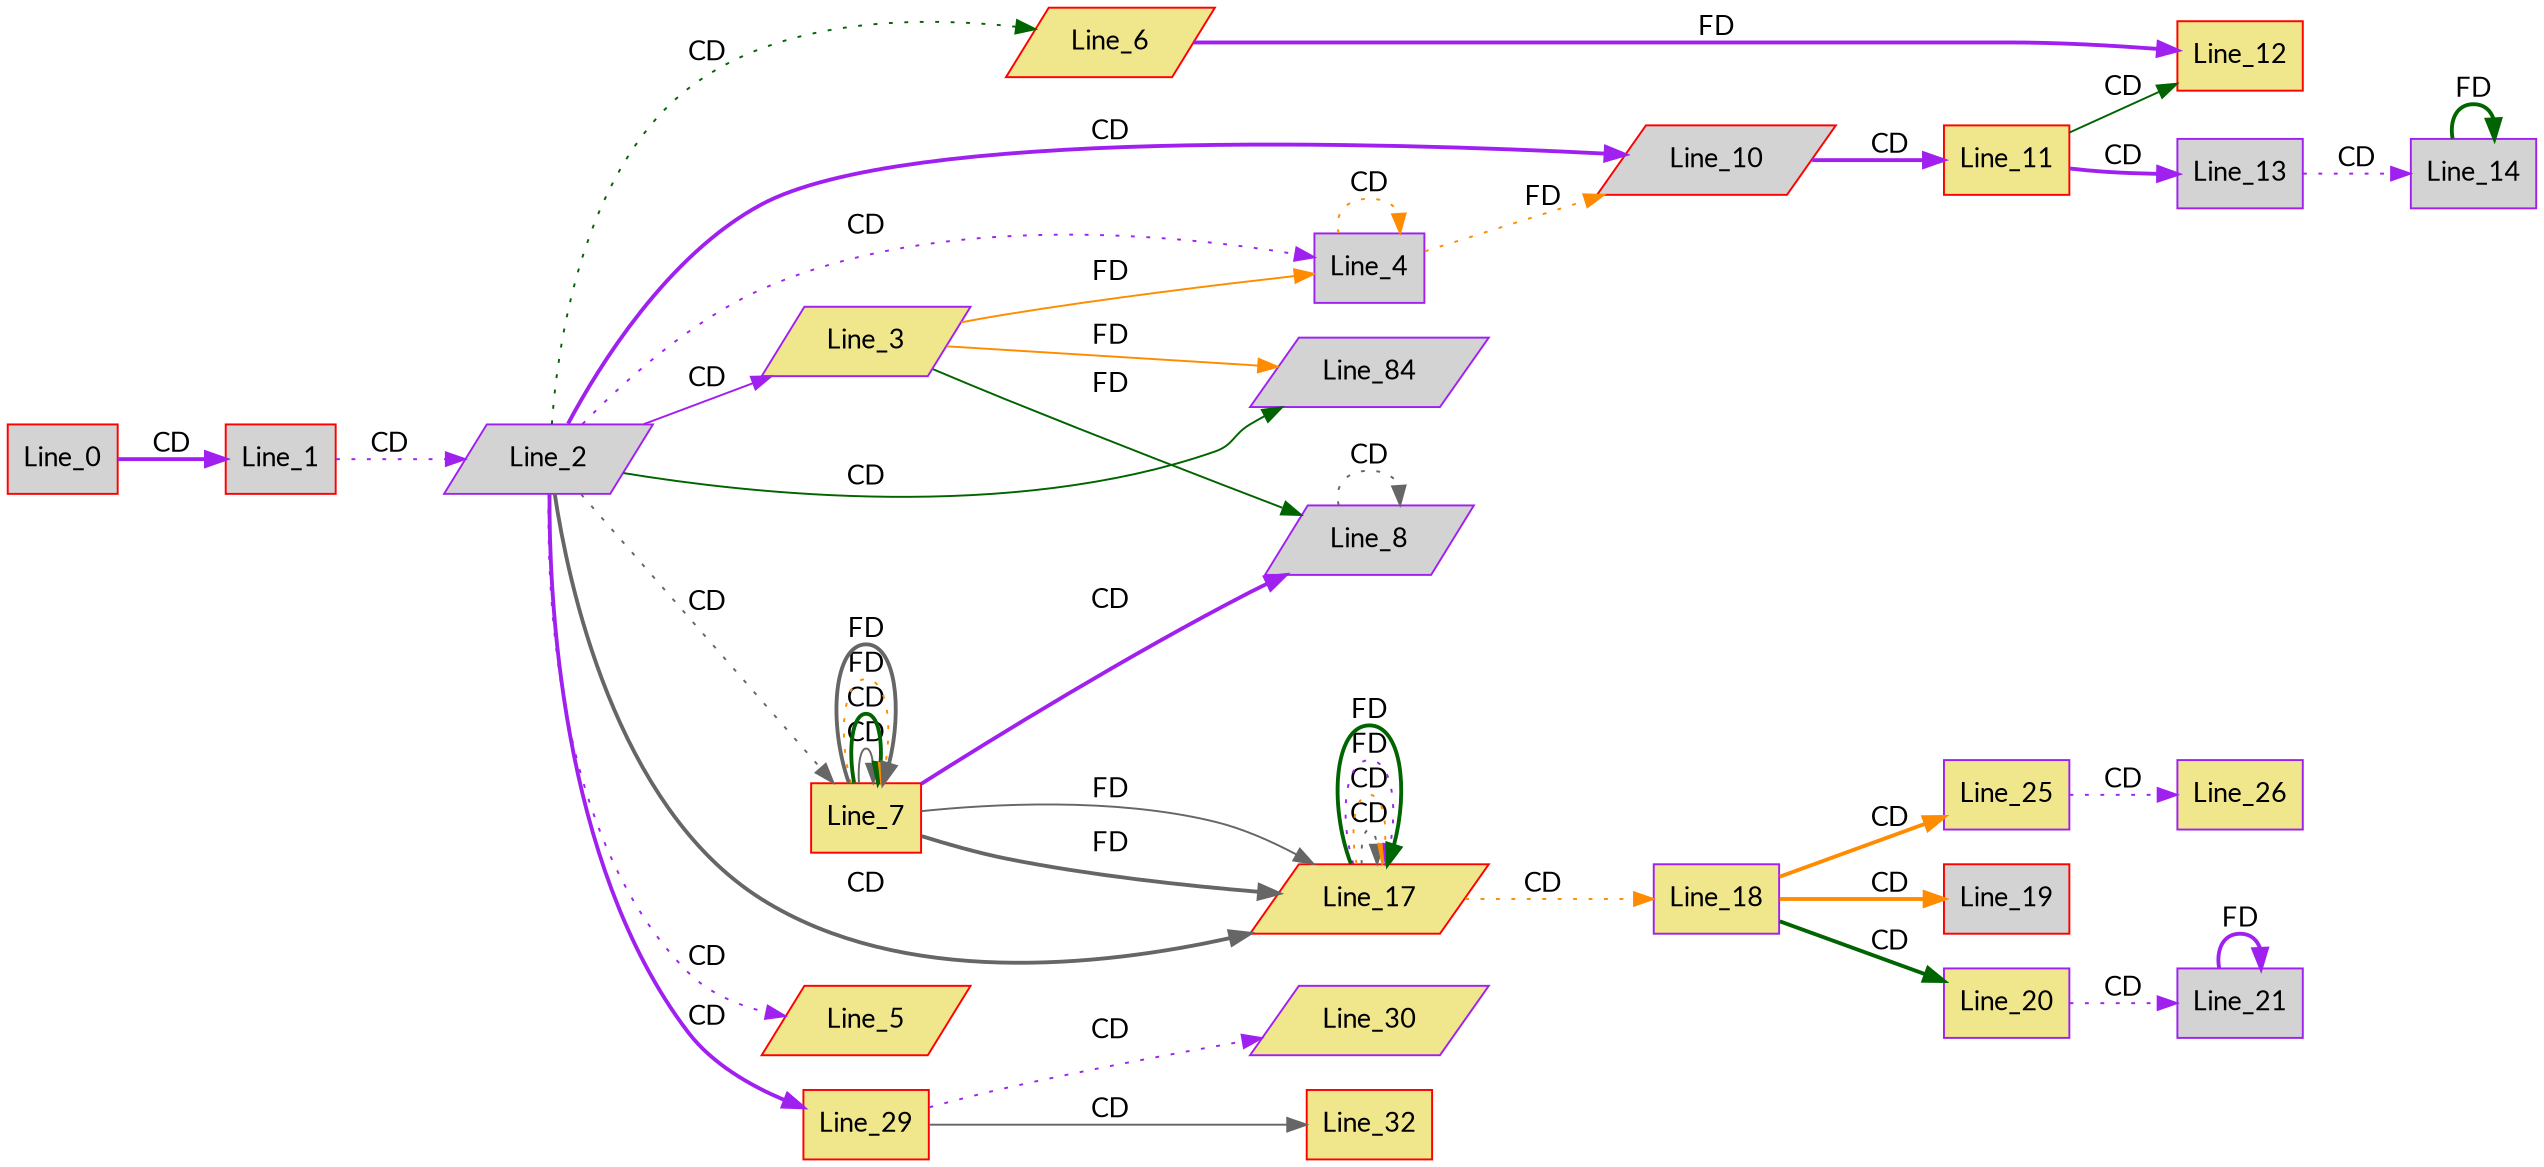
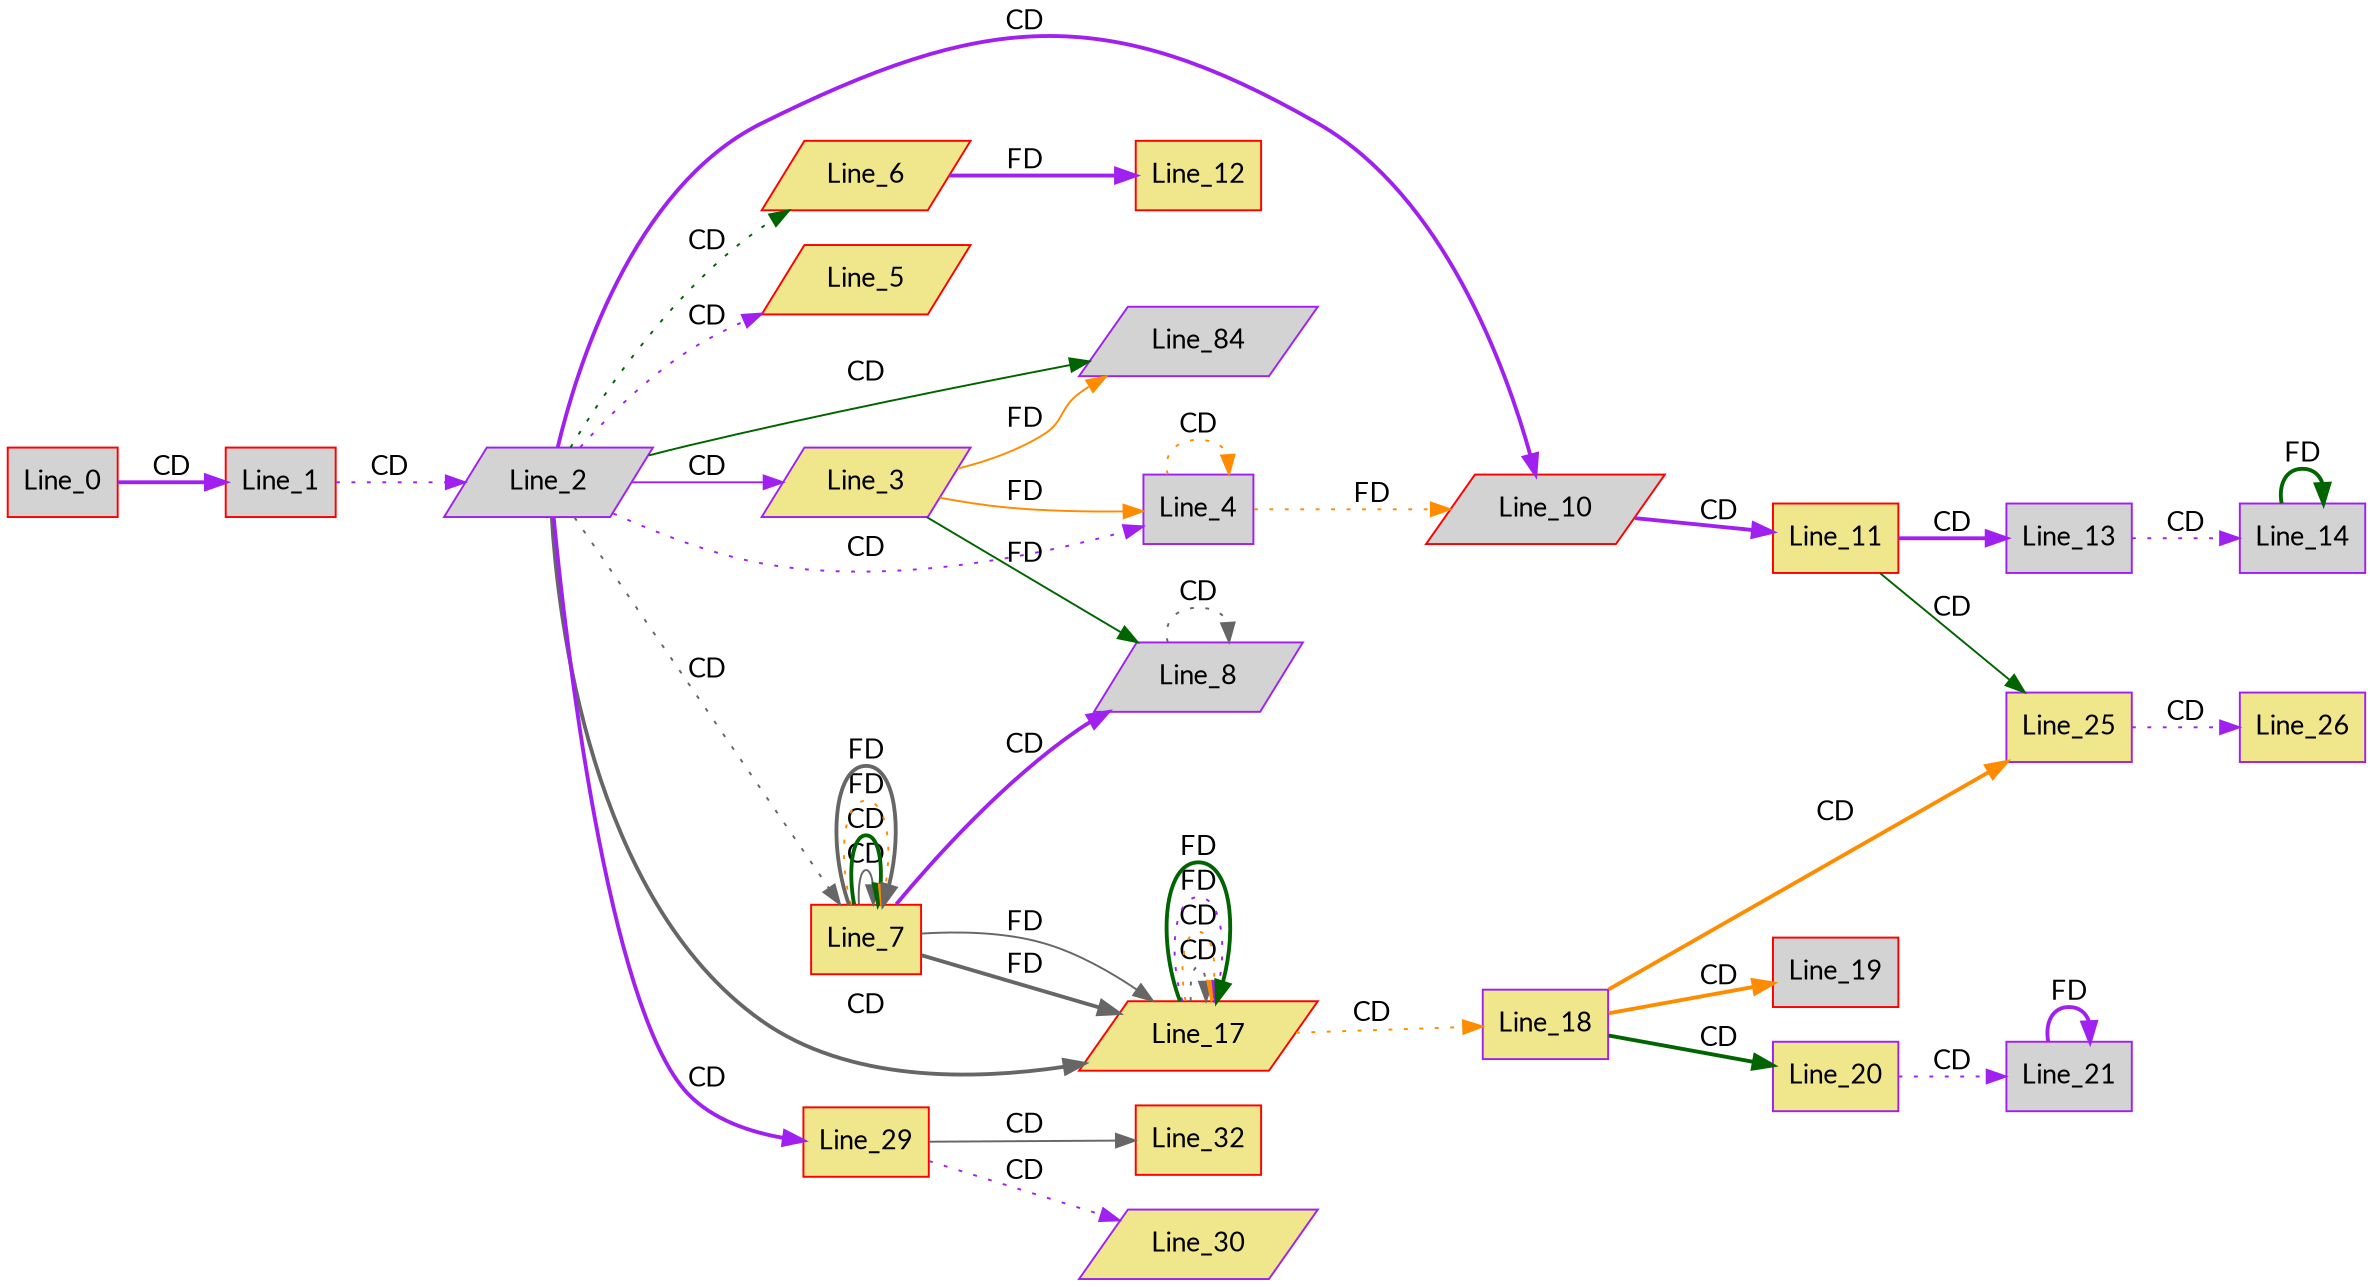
(2114, 112) -> (1945, 627)
